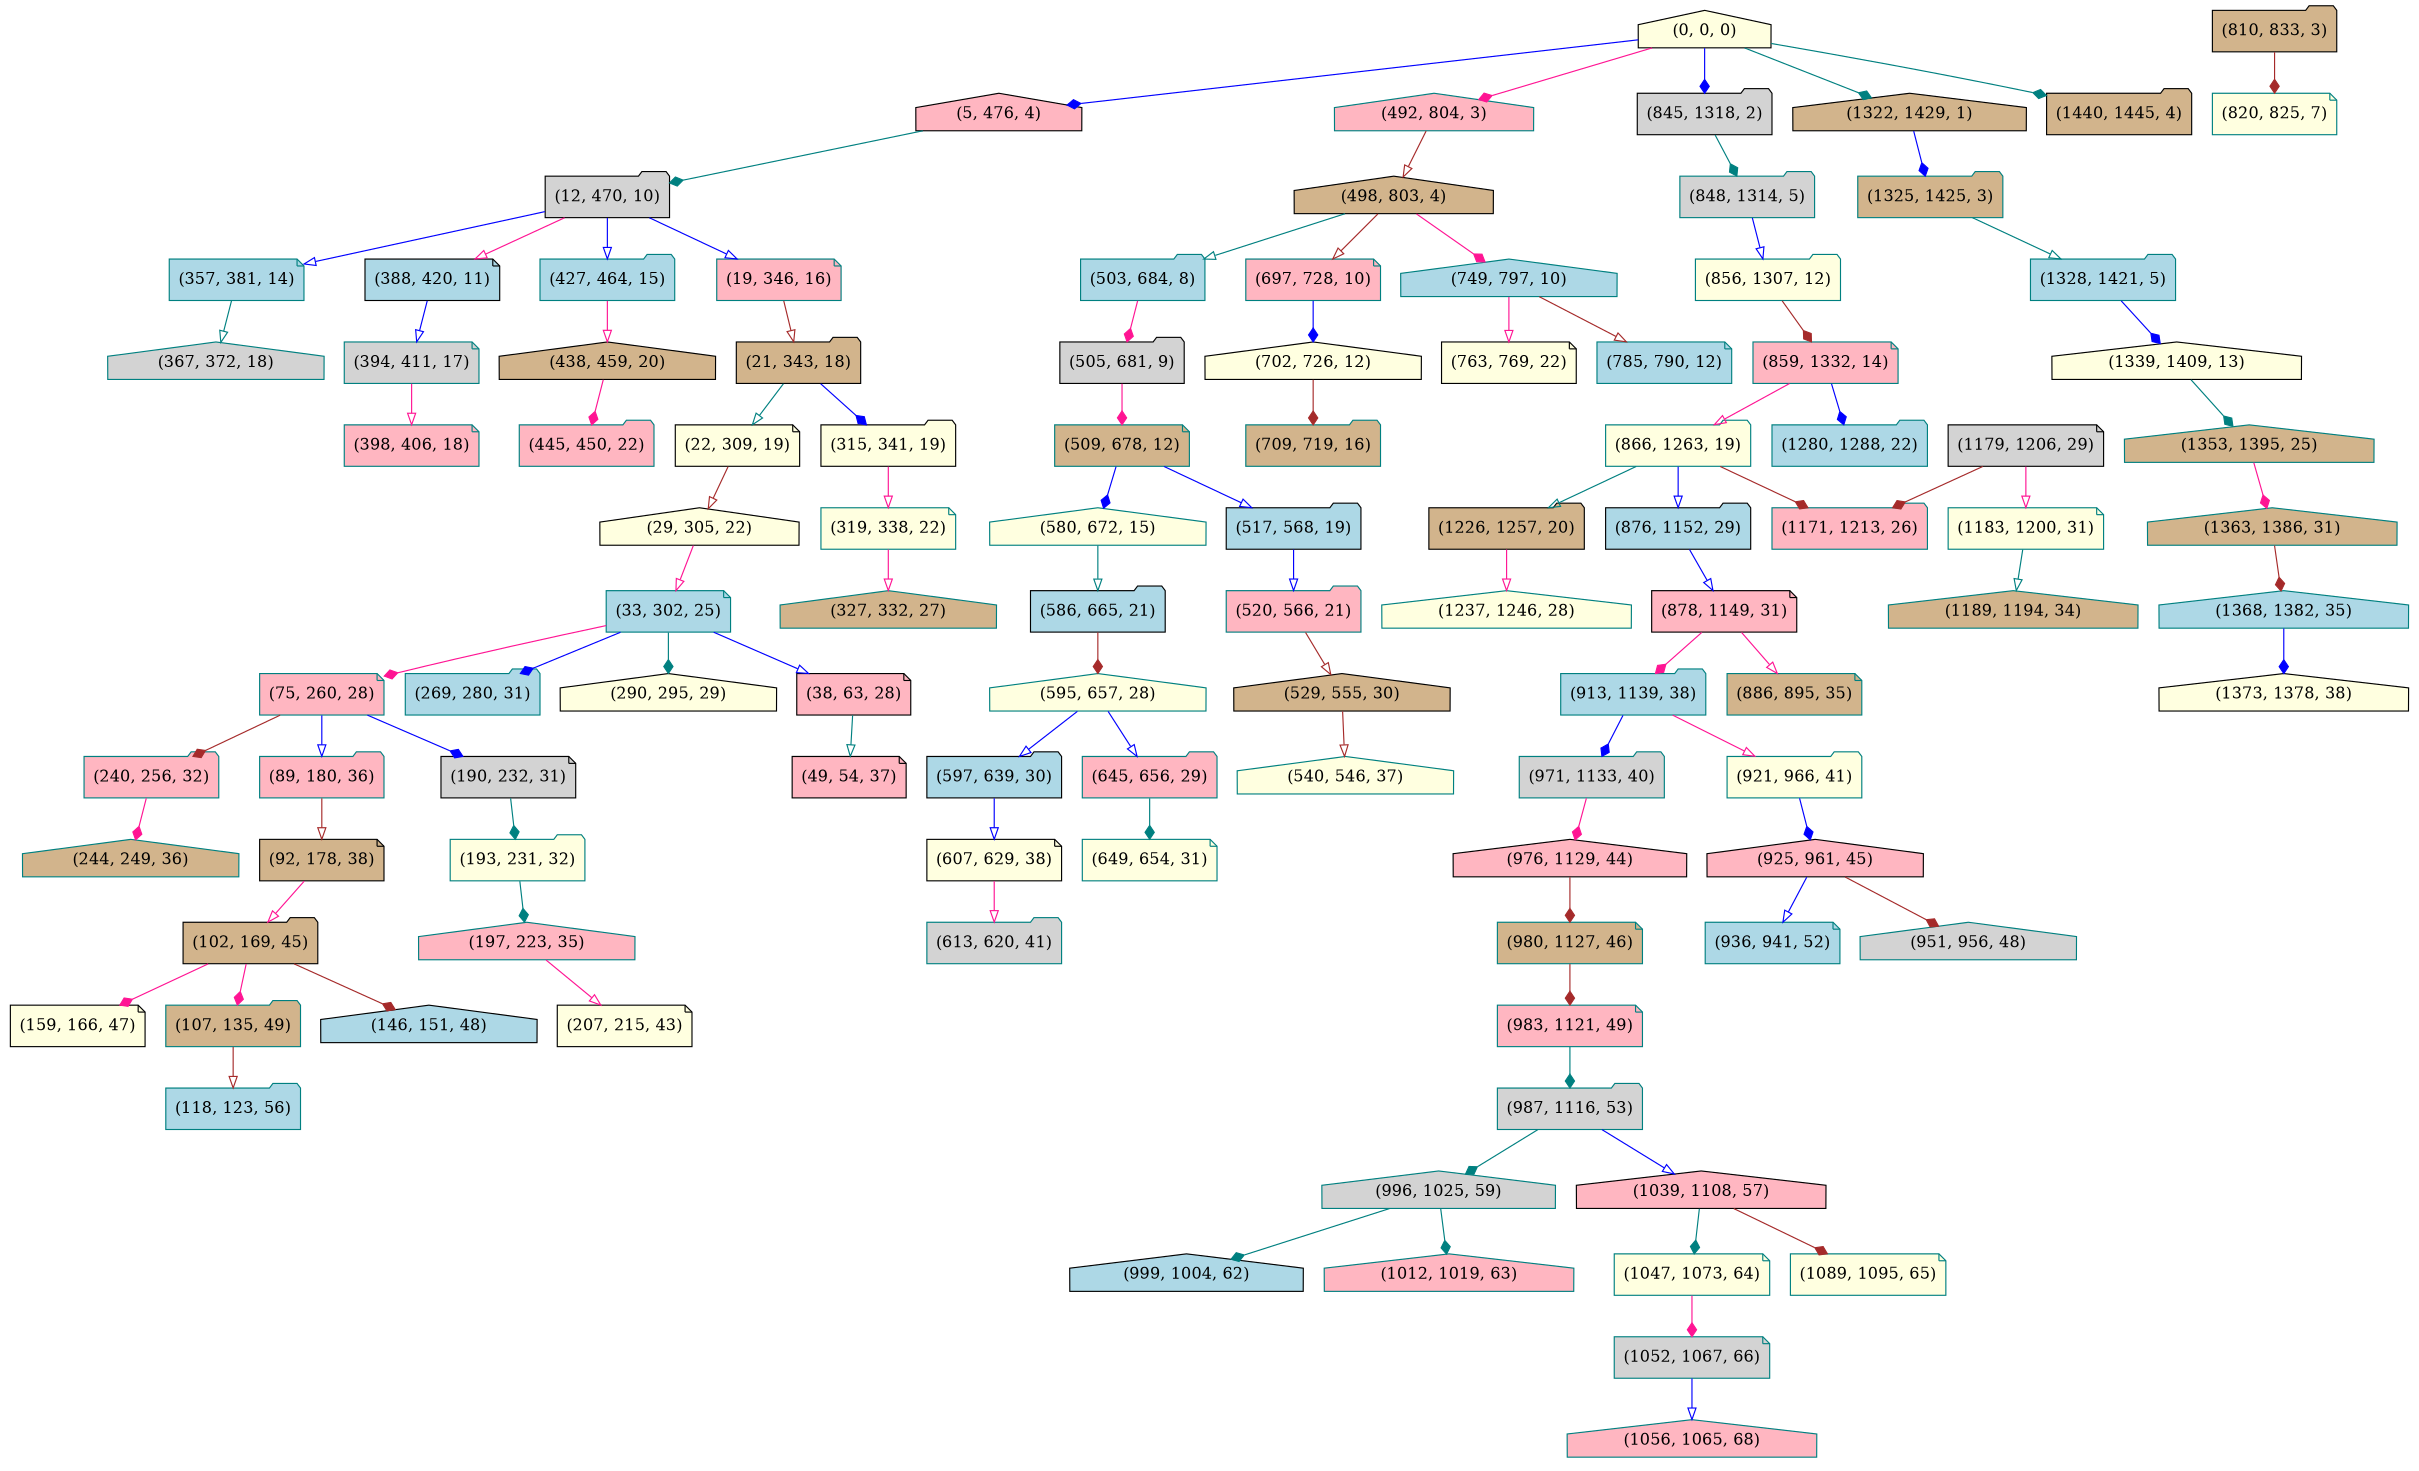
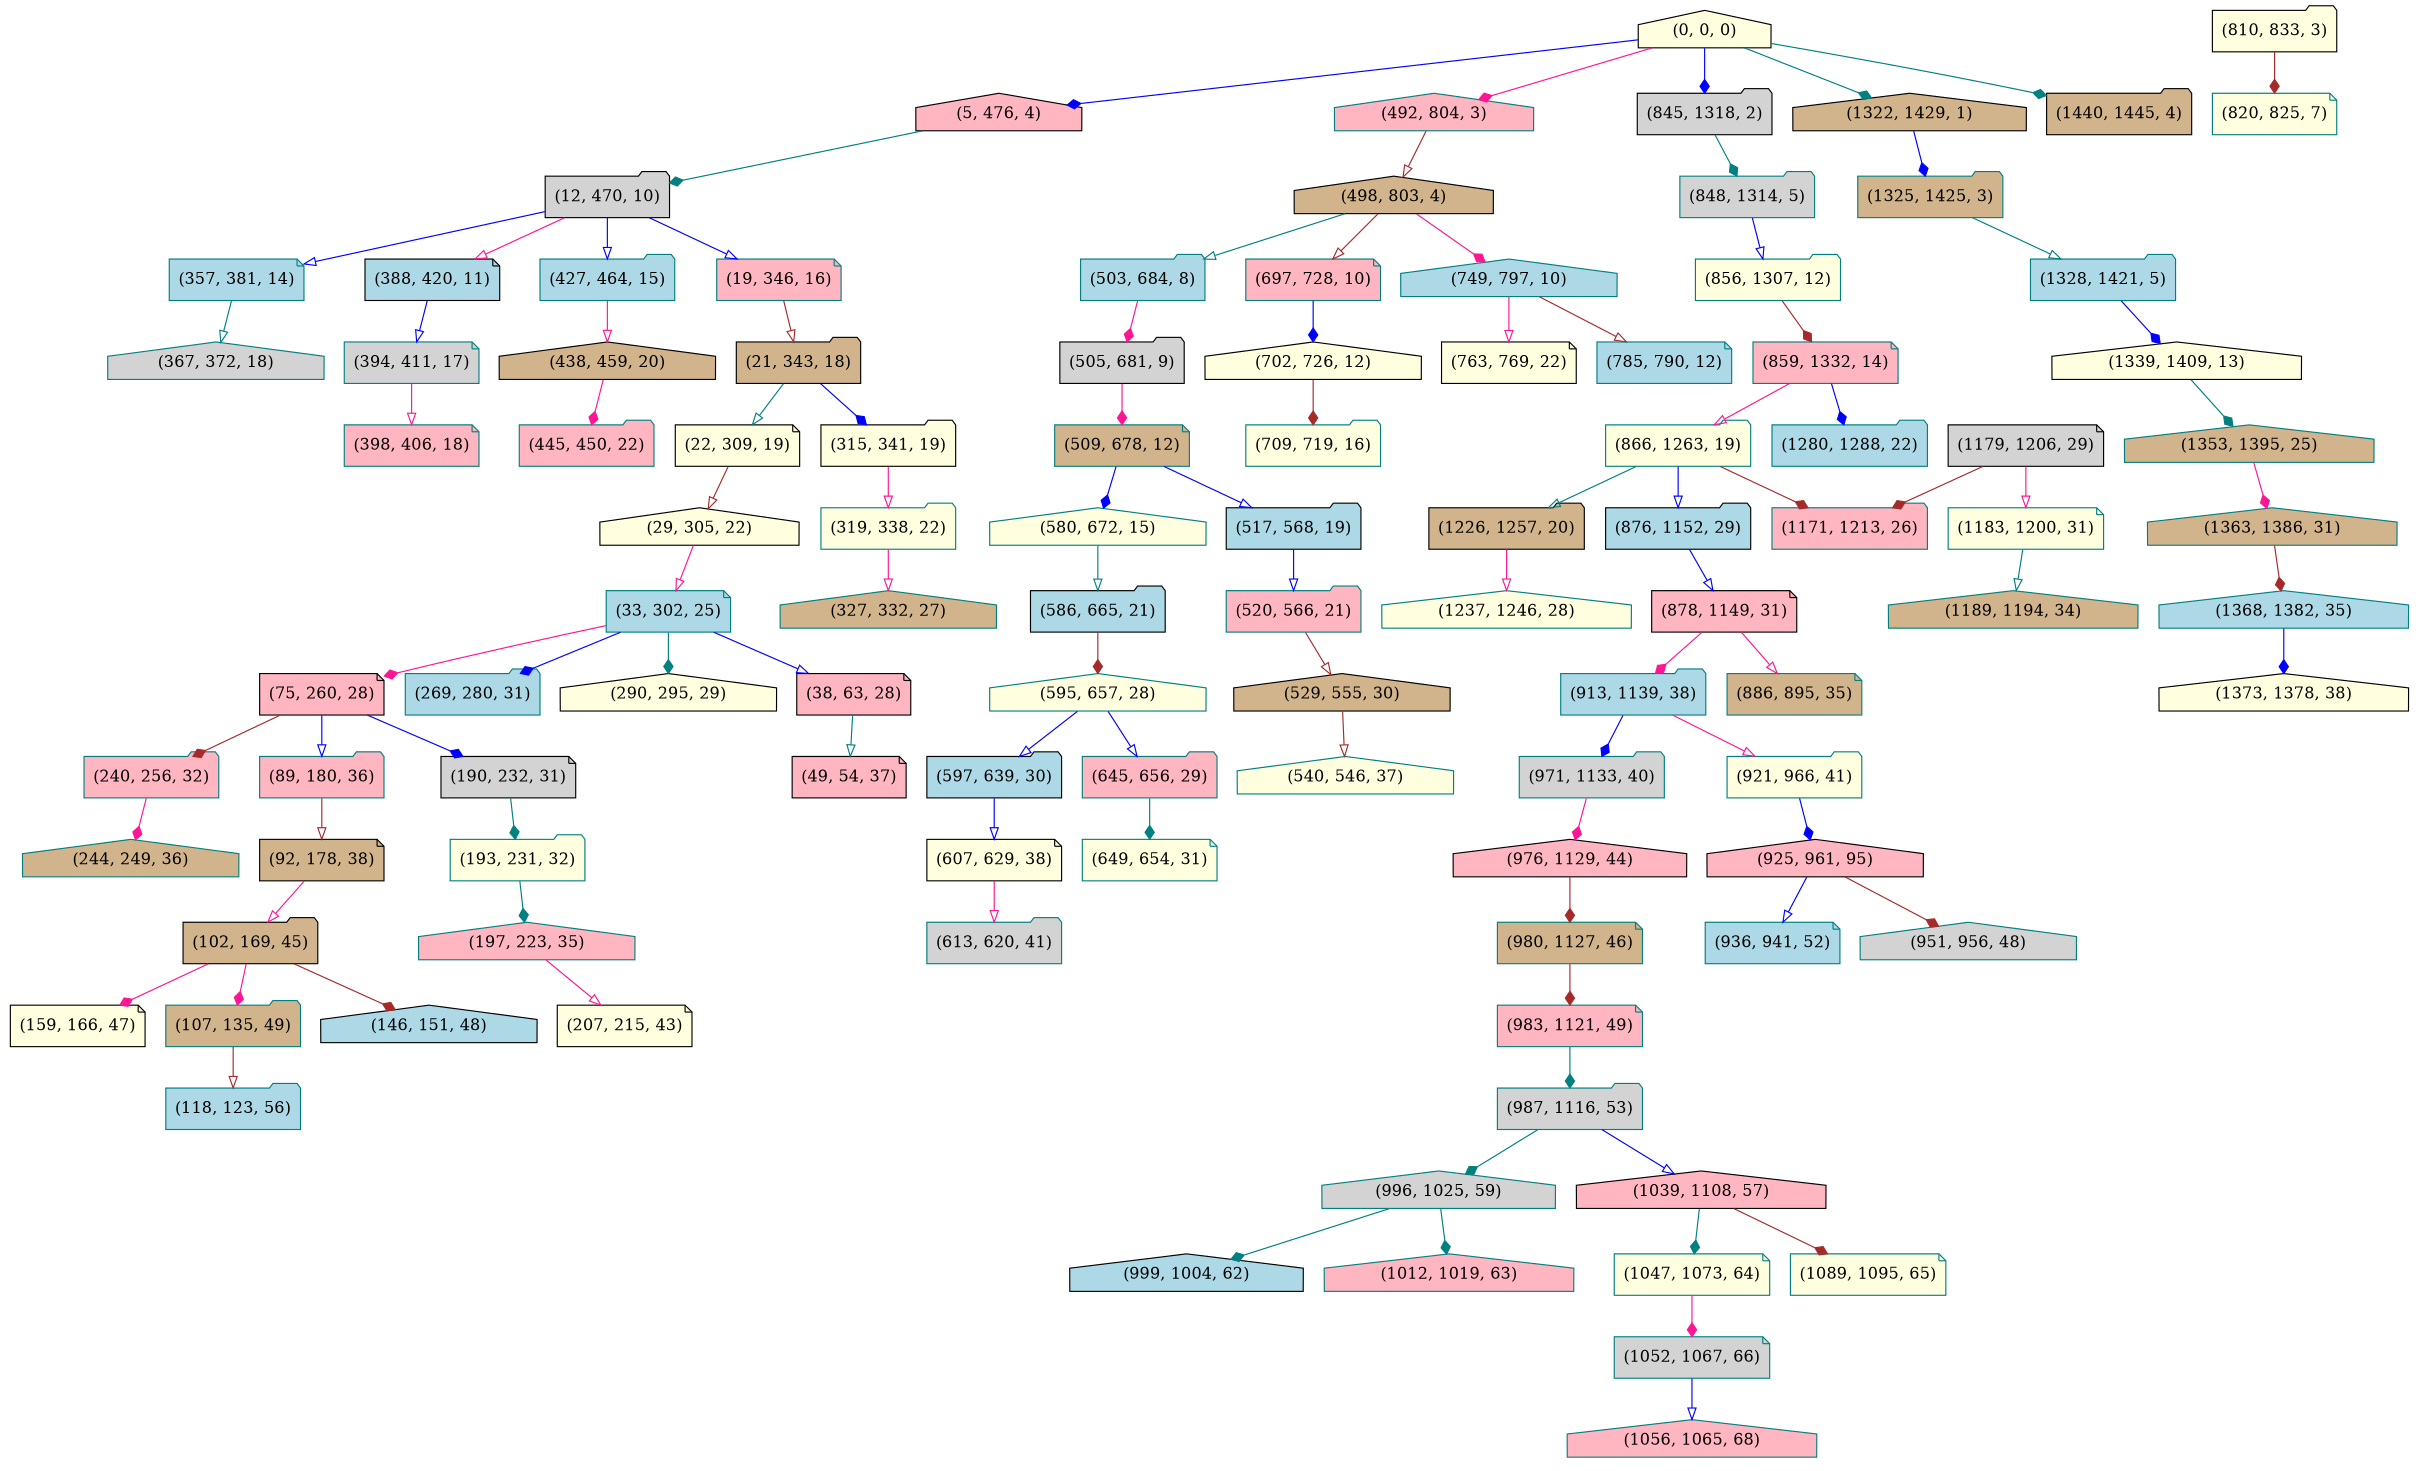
(2275, 31) -> (2275, 31)
(1313, 446) -> (1313, 446)
(888, 528) -> (888, 528)
(322, 694) -> (322, 694)
(1815, 860) -> (1815, 860)
